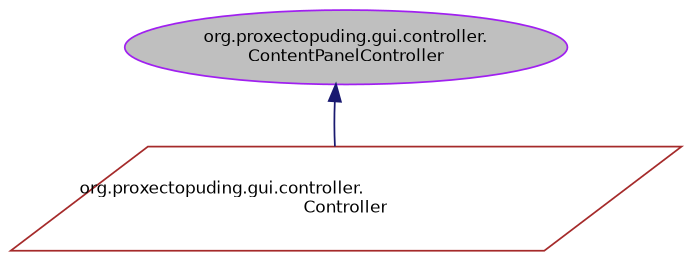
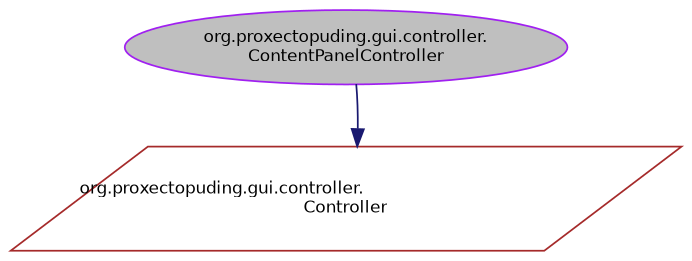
(334, 124) -> (358, 106)
